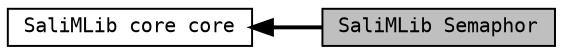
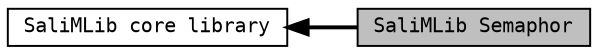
(130, 27) -> (148, 27)
